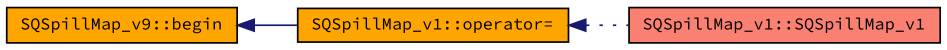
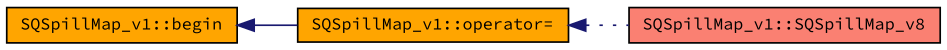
(122, 25) -> (122, 25)
(785, 25) -> (785, 25)
